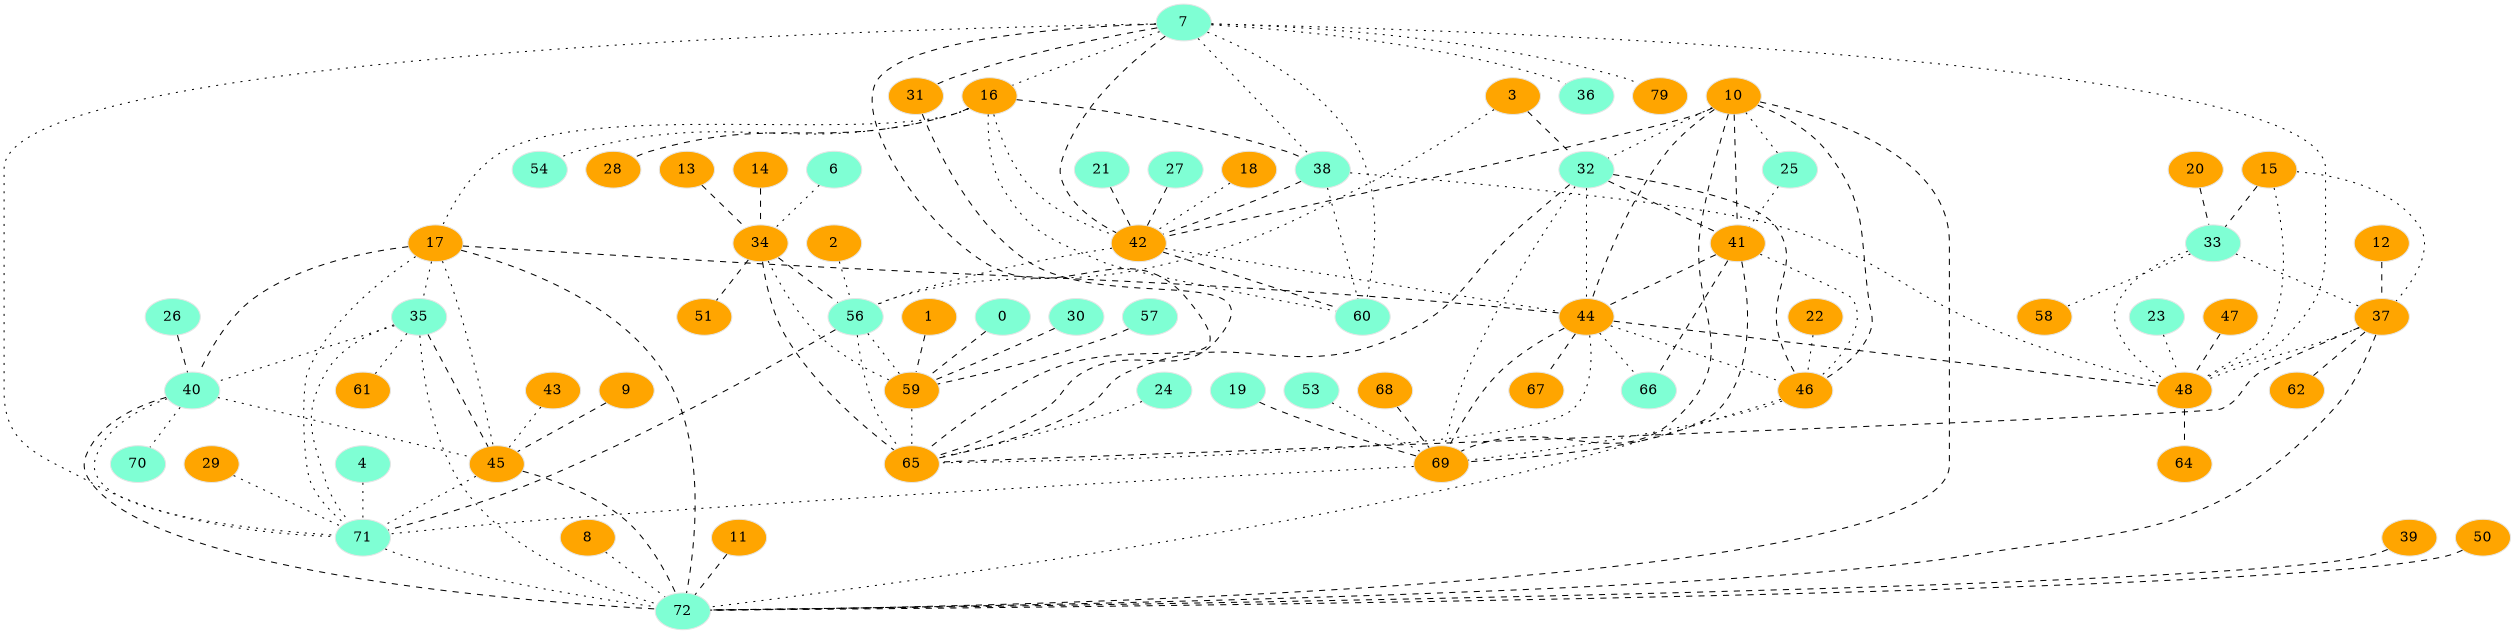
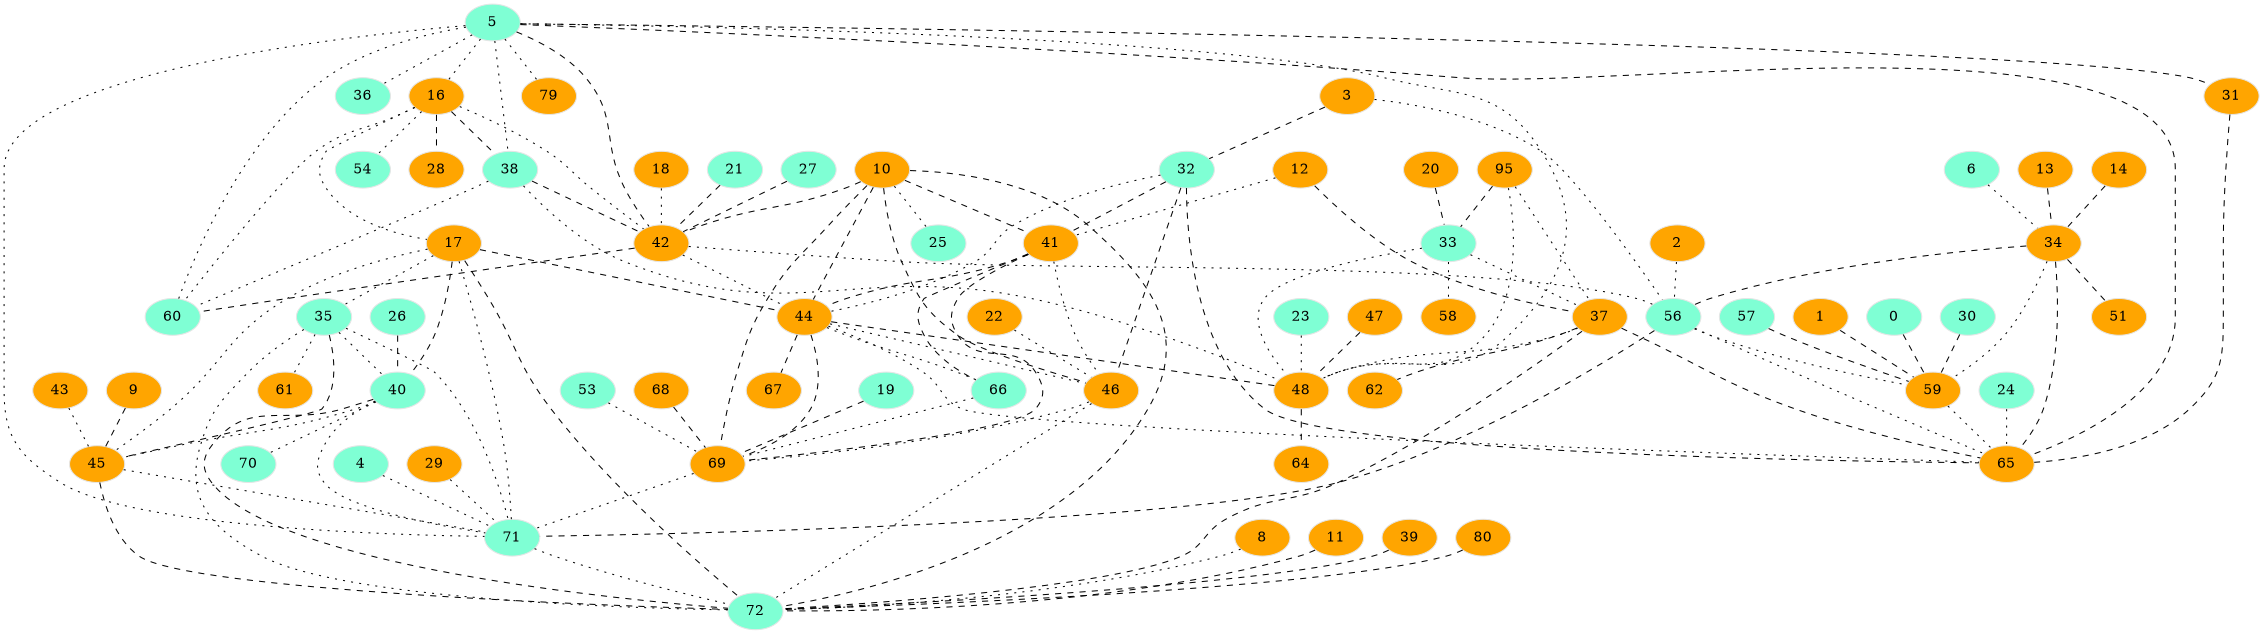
(1184, 22) -> (493, 22)
(1660, 133) -> none
(2269, 170) -> (1505, 170)
(1764, 206) -> (1166, 209)
(1494, 317) -> (858, 427)
(2483, 538) -> (1483, 538)
